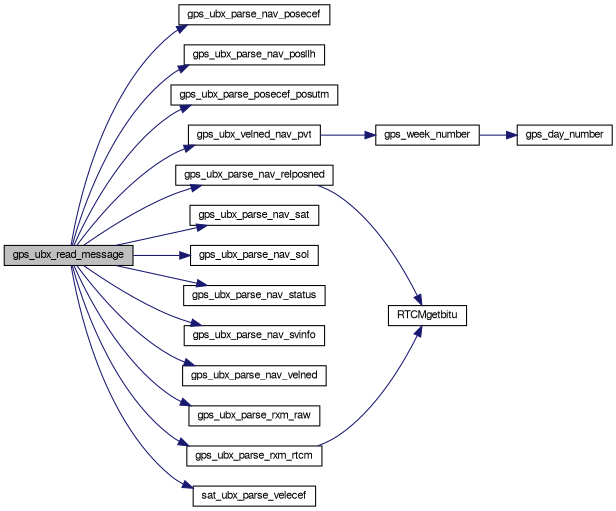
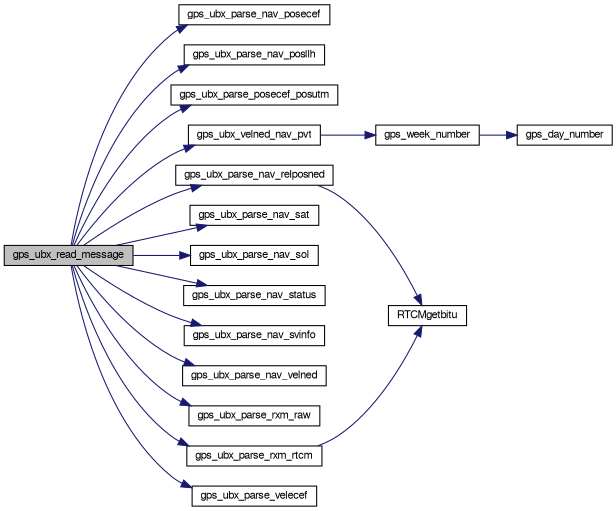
(254, 496) -> (254, 496)
